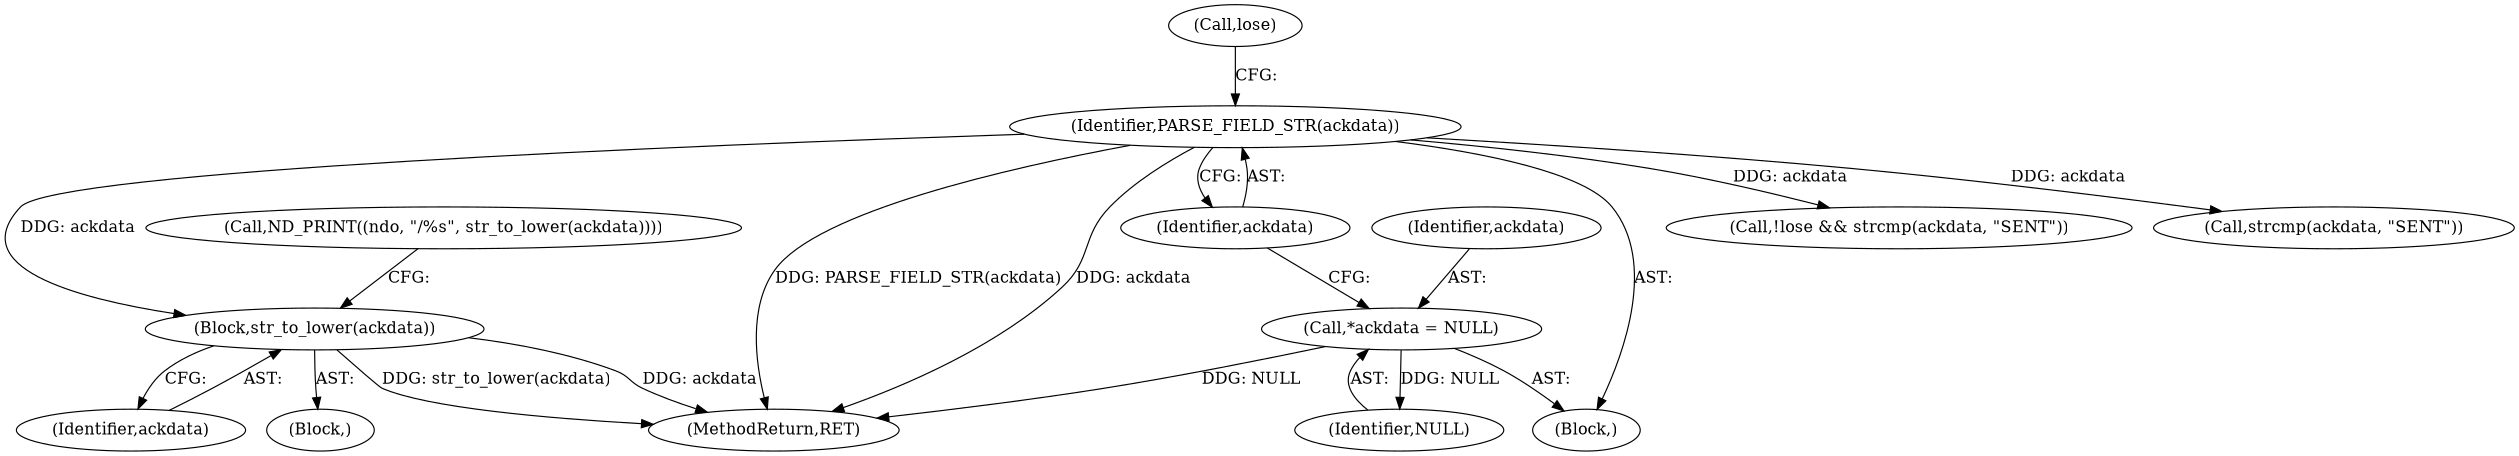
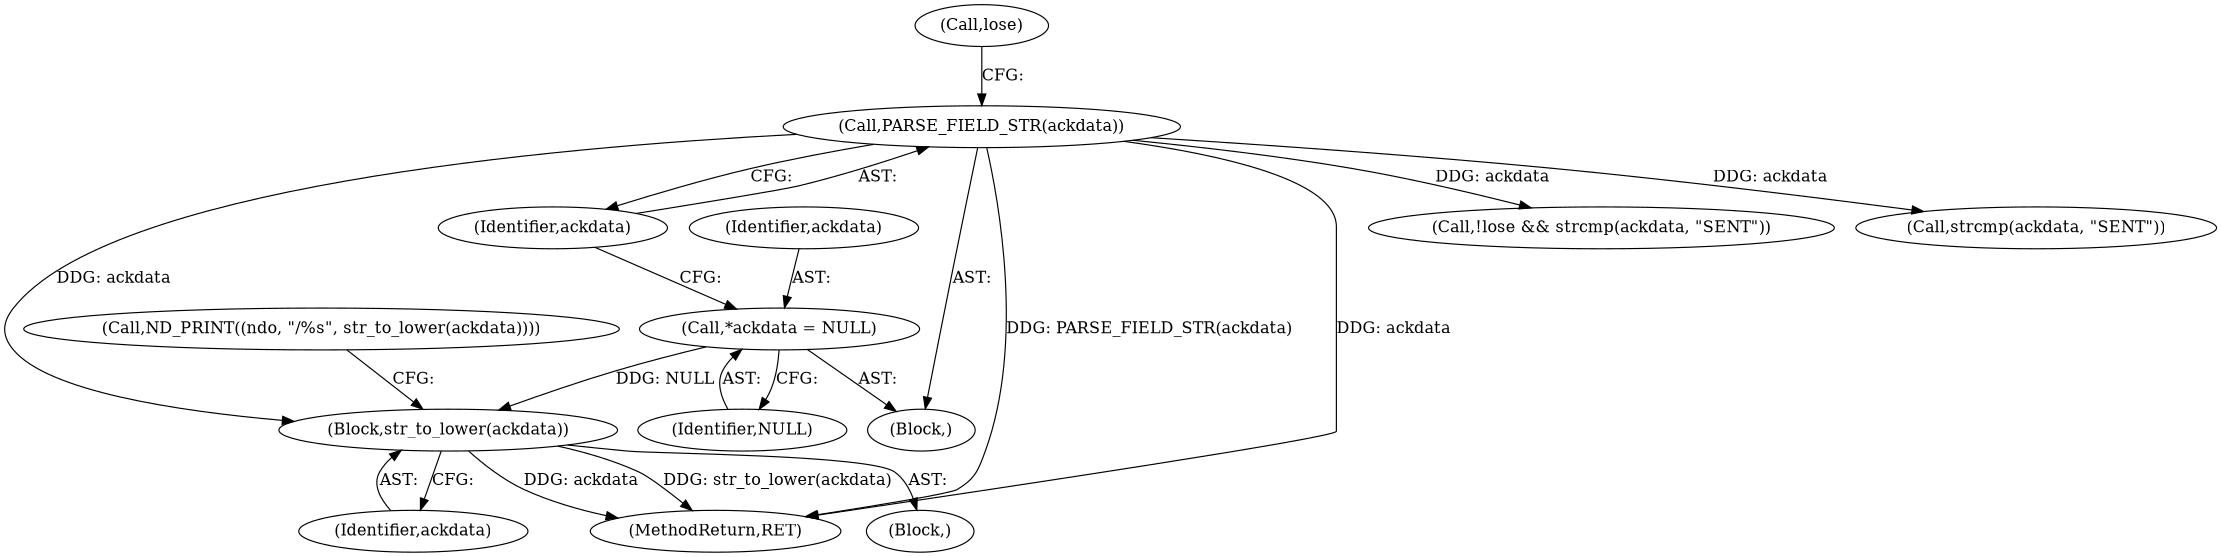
(1235, 127) -> (982, 127)
(1450, 380) -> (800, 380)
(1108, 388) -> (607, 373)
